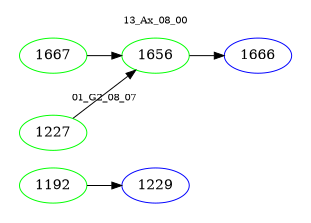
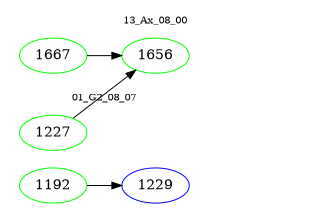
(258, 56) -> none
